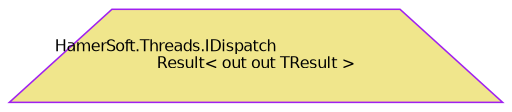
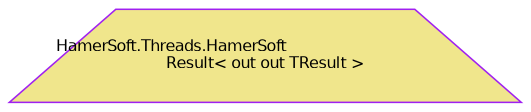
(256, 56) -> (265, 56)
